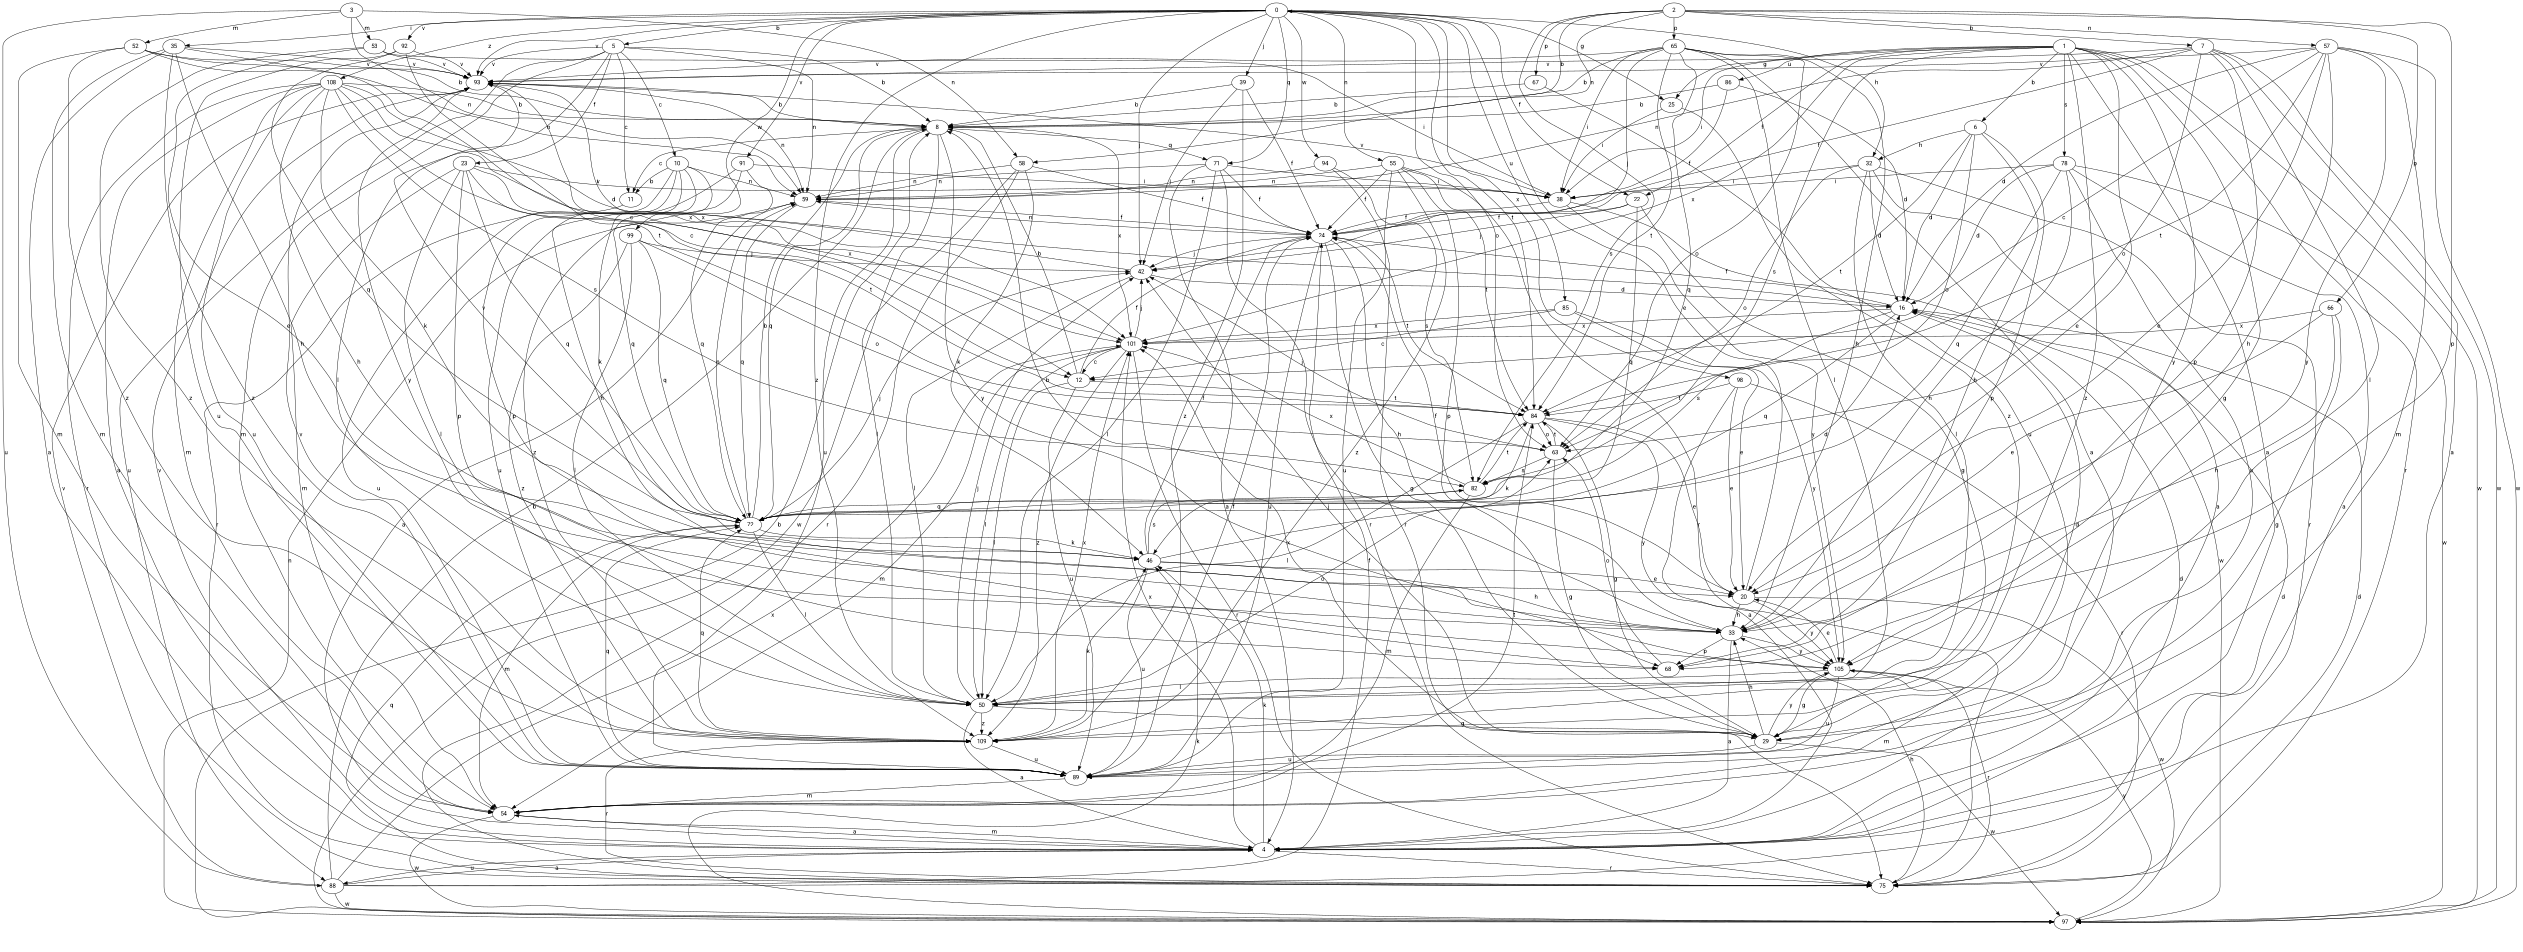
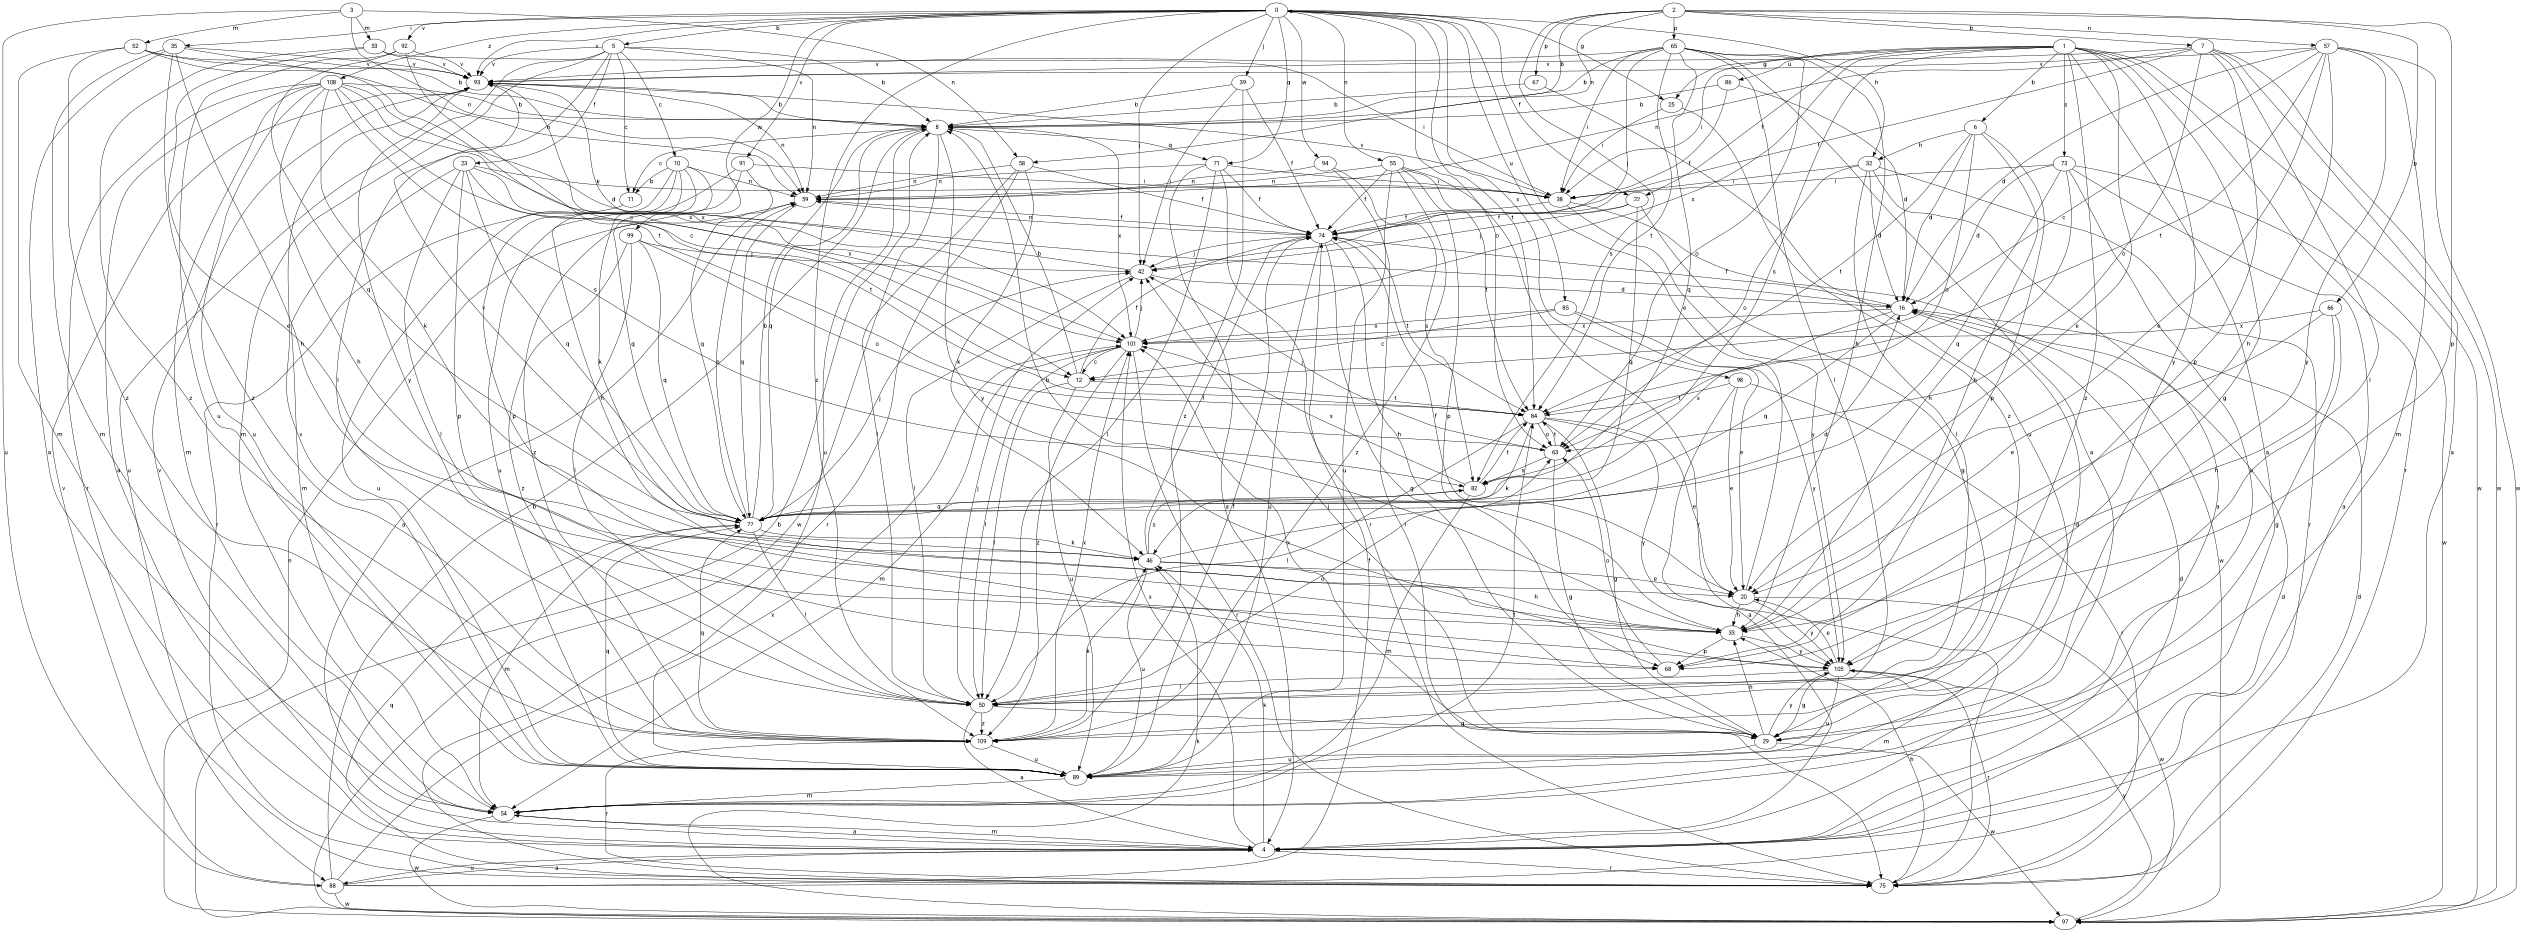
(2064, 164) -> (2064, 164)
(1577, 824) -> none
